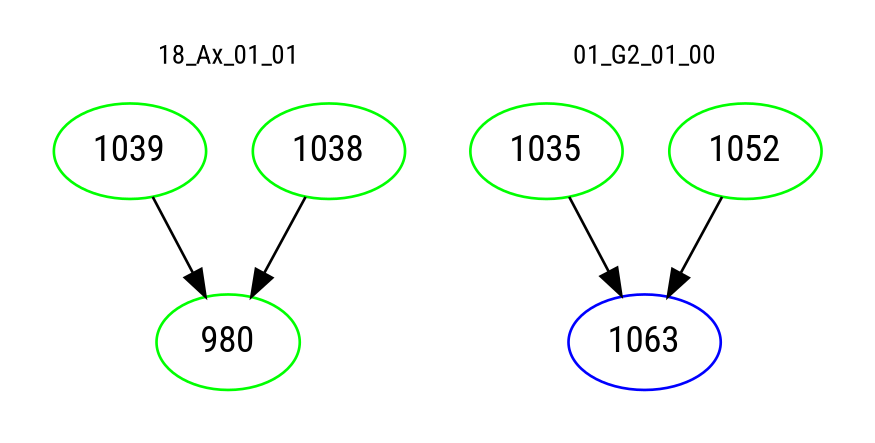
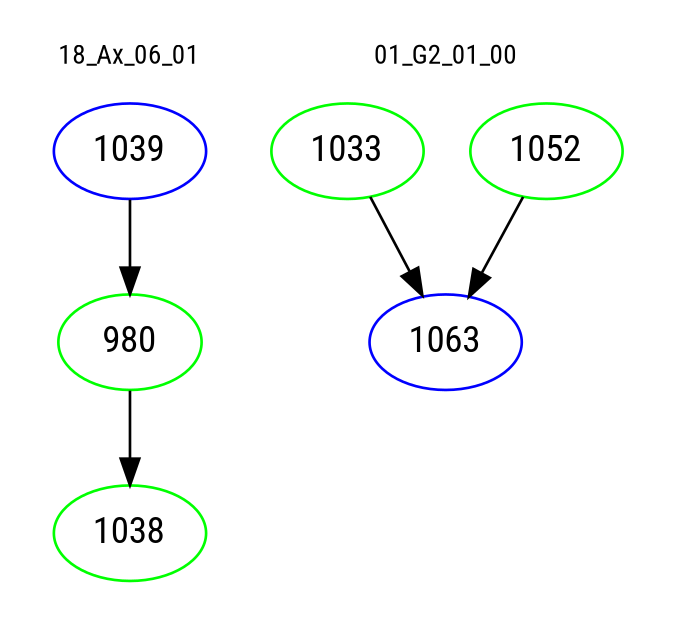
(229, 57) -> (130, 57)
(130, 151) -> (130, 151)
(546, 151) -> (348, 151)
(285, 235) -> (130, 425)
